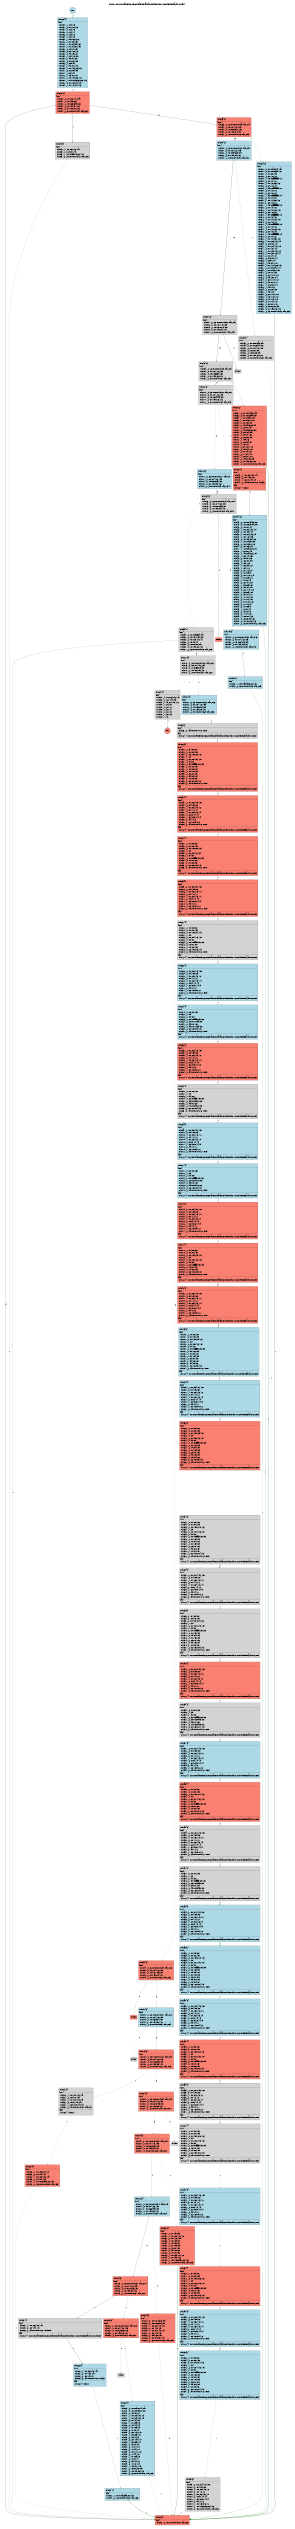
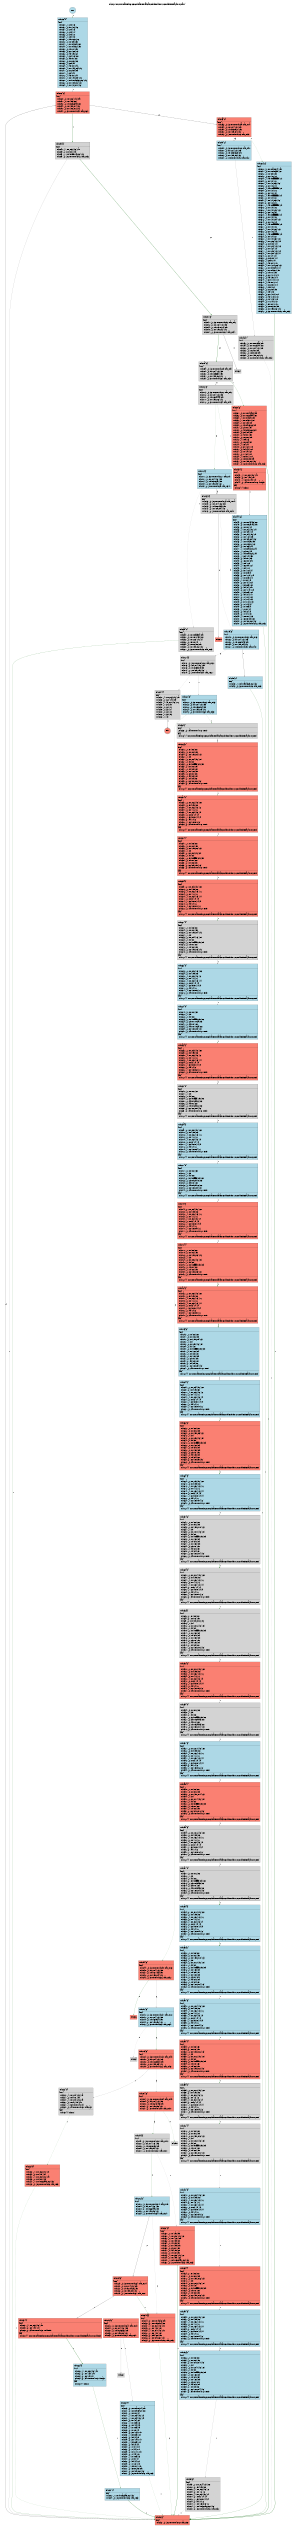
(227, 237) -> (145, 237)
(196, 653) -> (221, 653)
none -> (220, 1493)
(152, 2144) -> (152, 2144)
(126, 2307) -> (142, 2304)
(60, 2328) -> (60, 2328)
